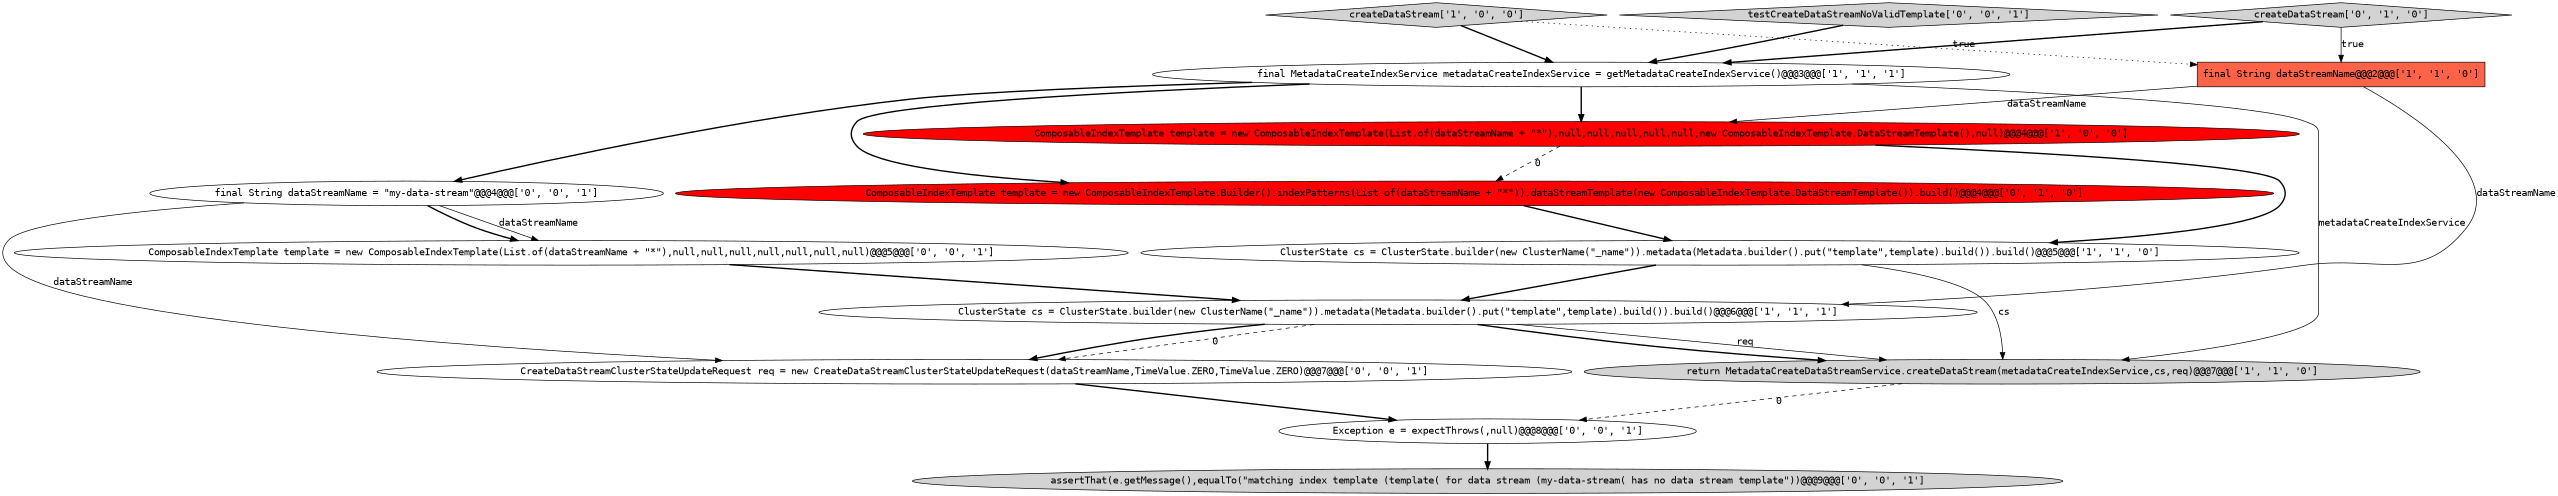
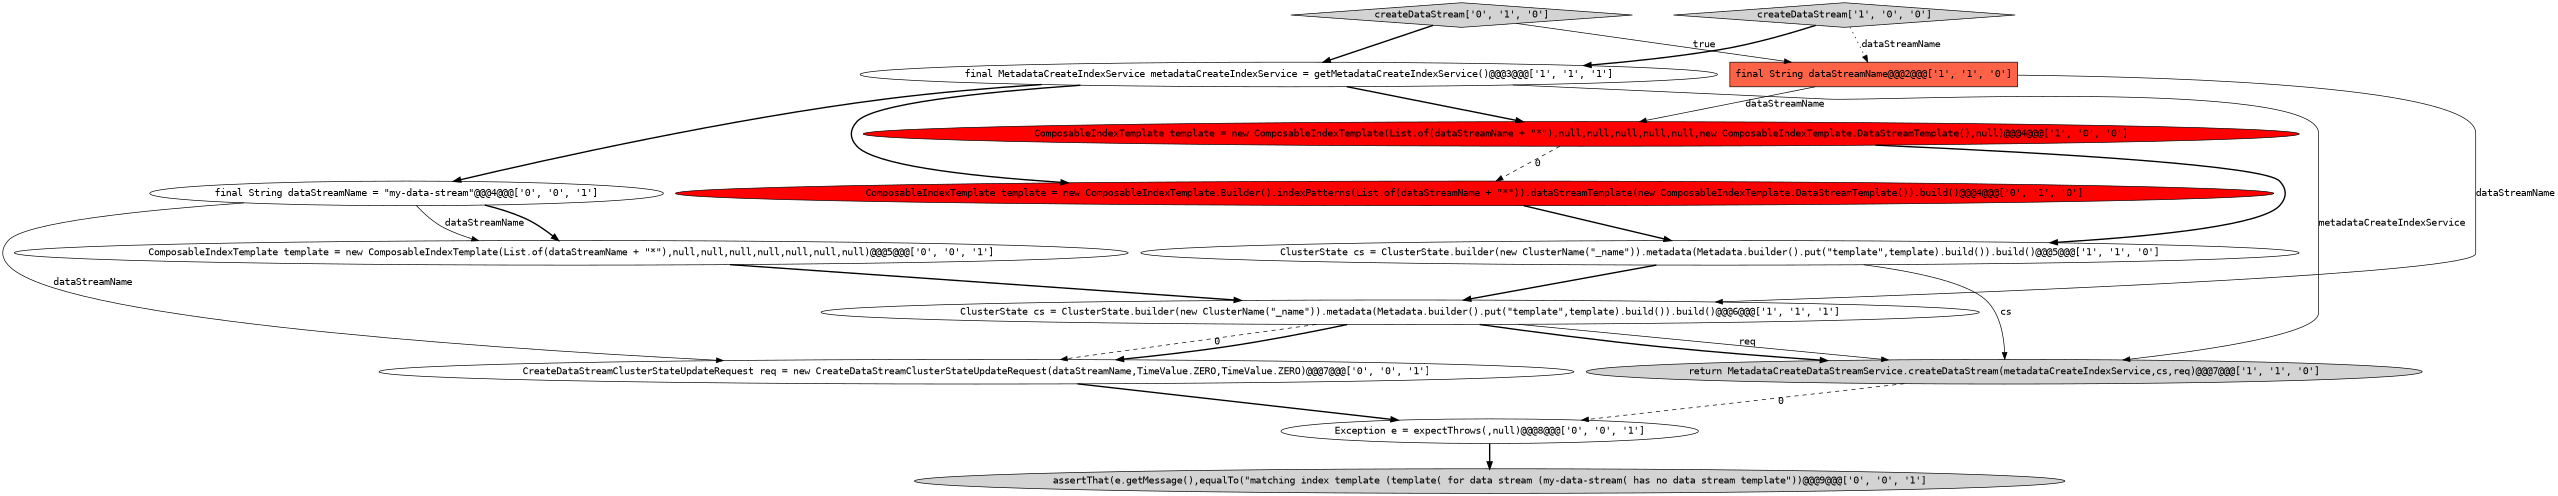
(1889, 15) -> none
(1964, 45) -> (1901, 45)
